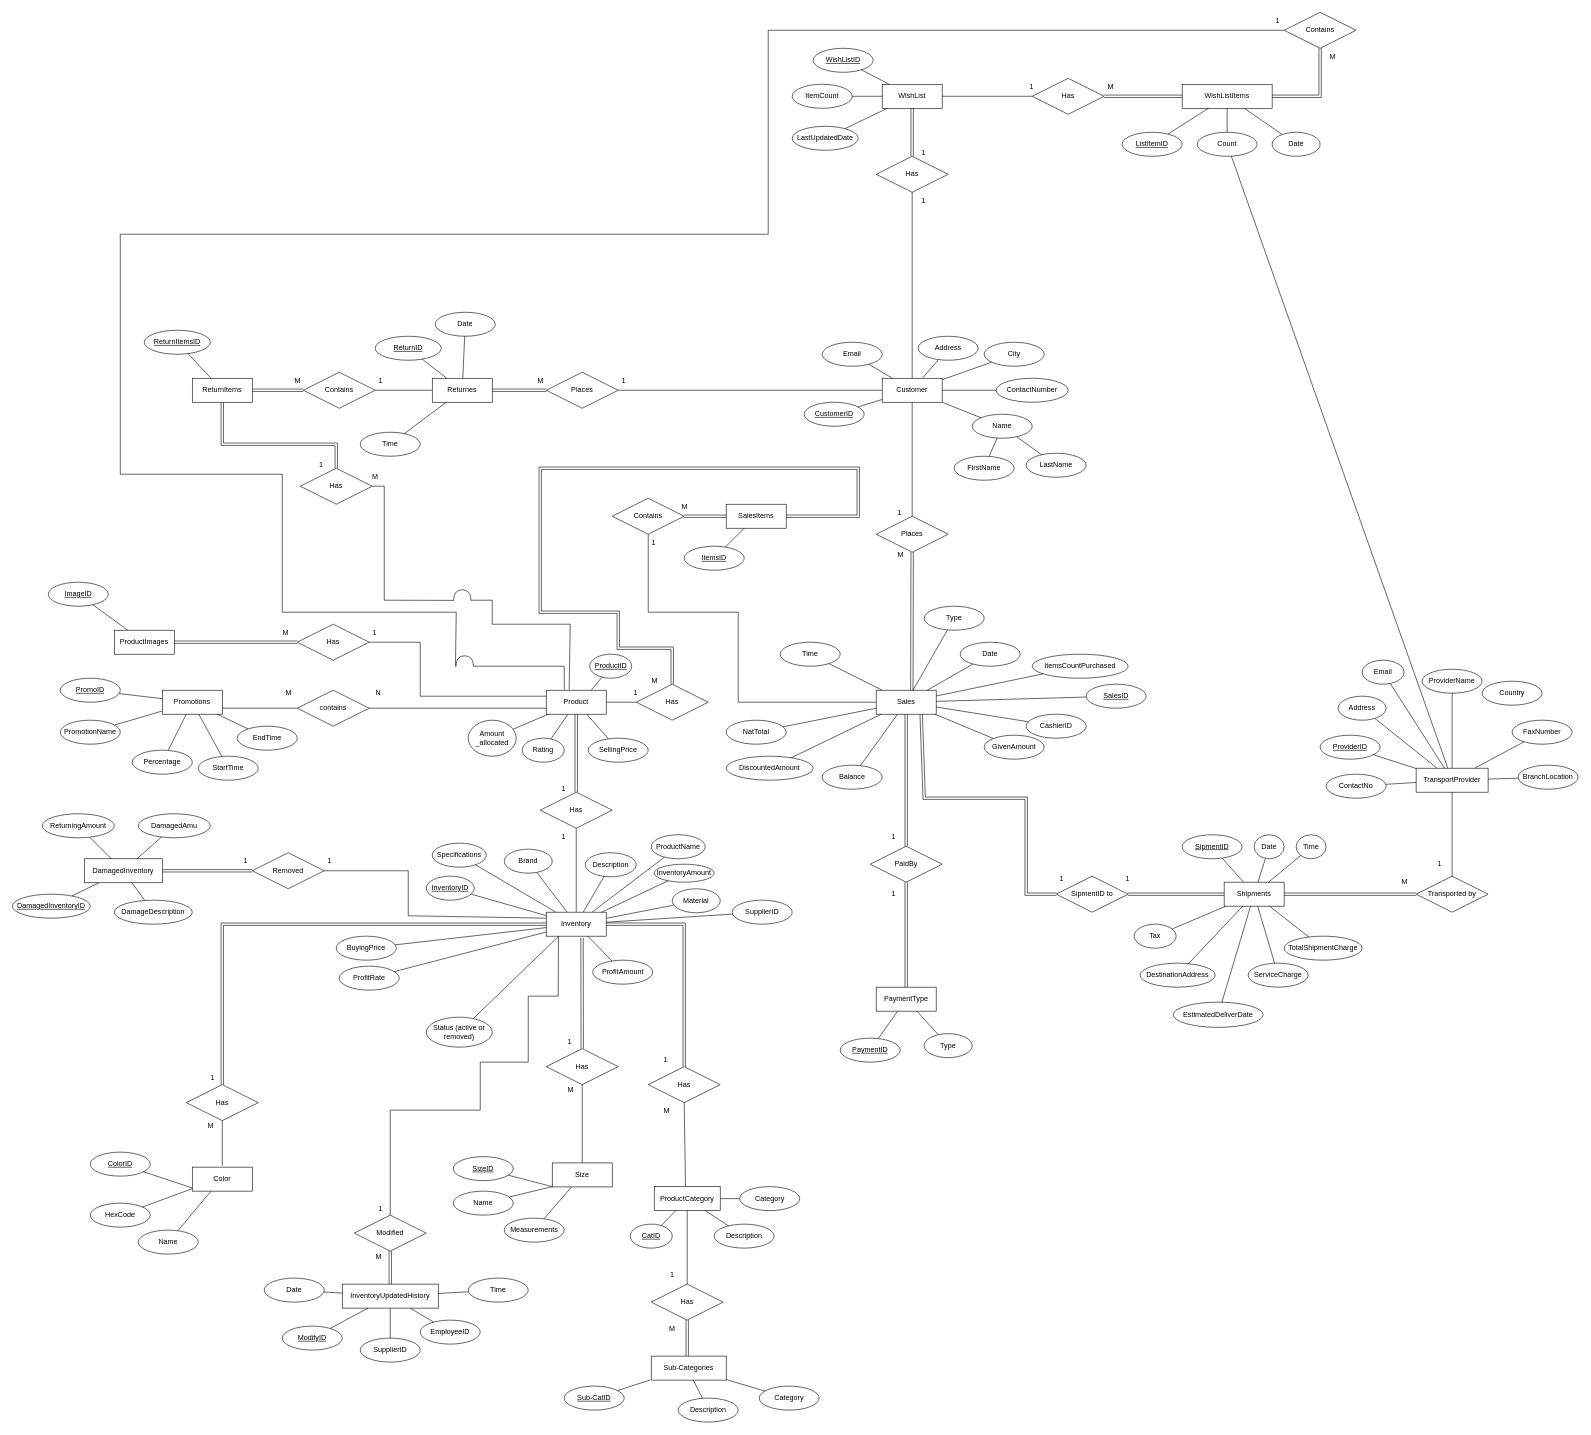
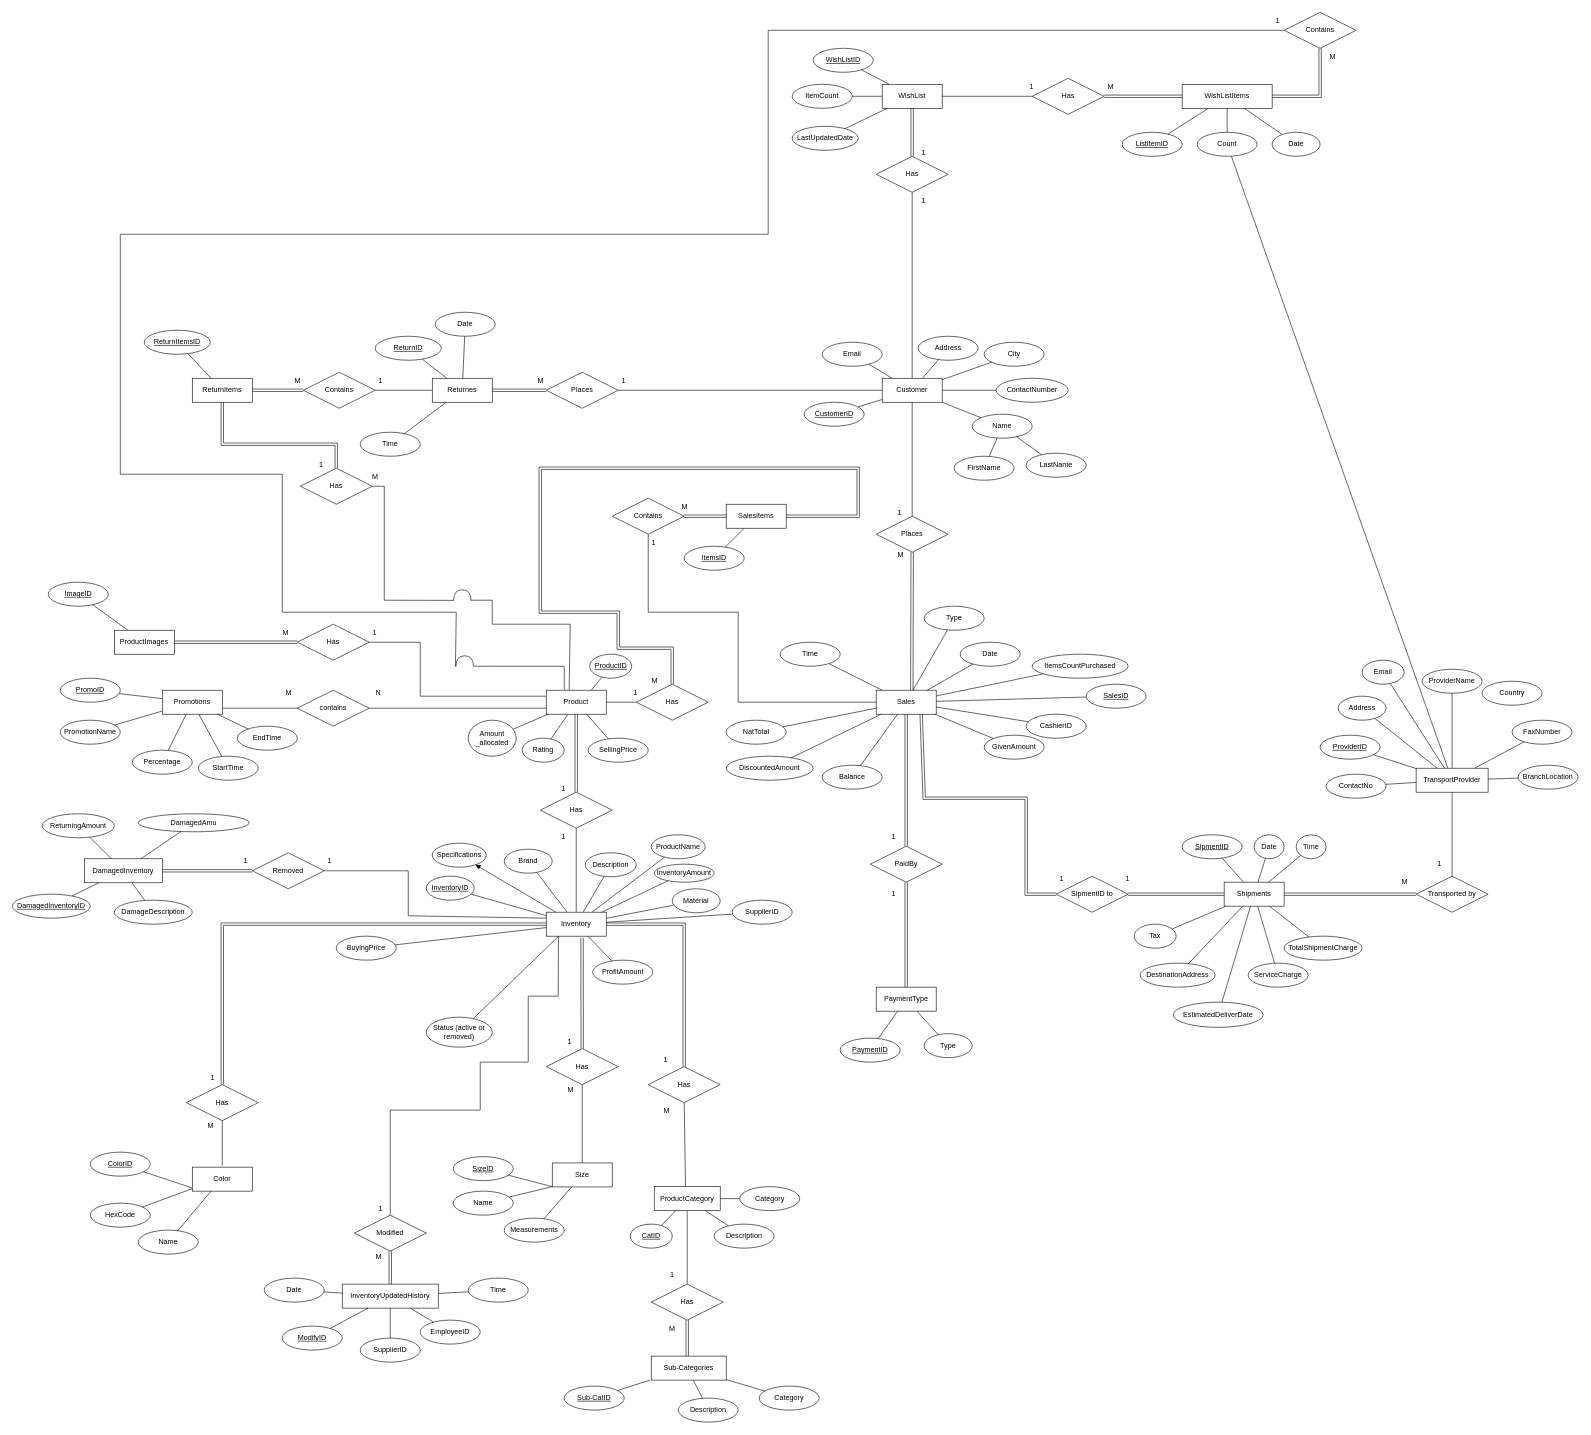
(174, 826) -> (194, 823)
(478, 866) -> (481, 868)
(452, 957) -> none
(369, 978) -> none
